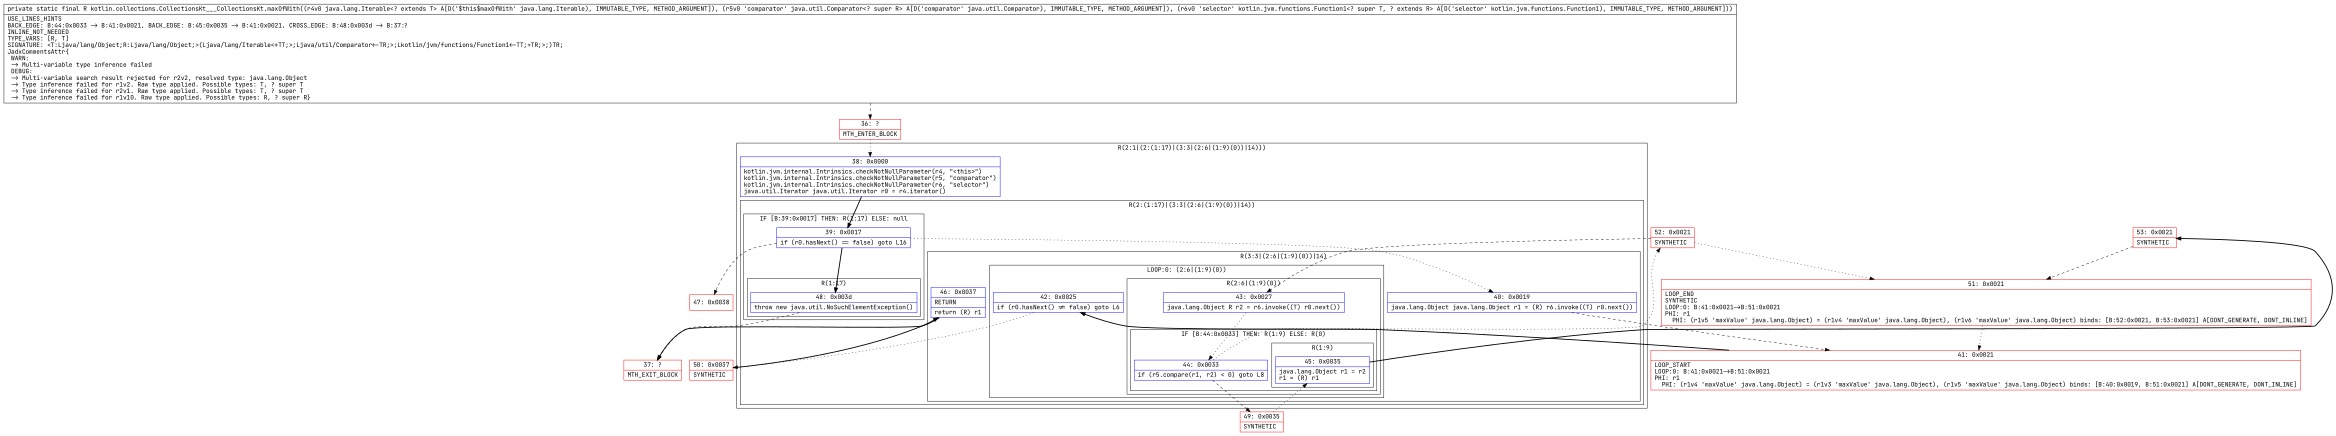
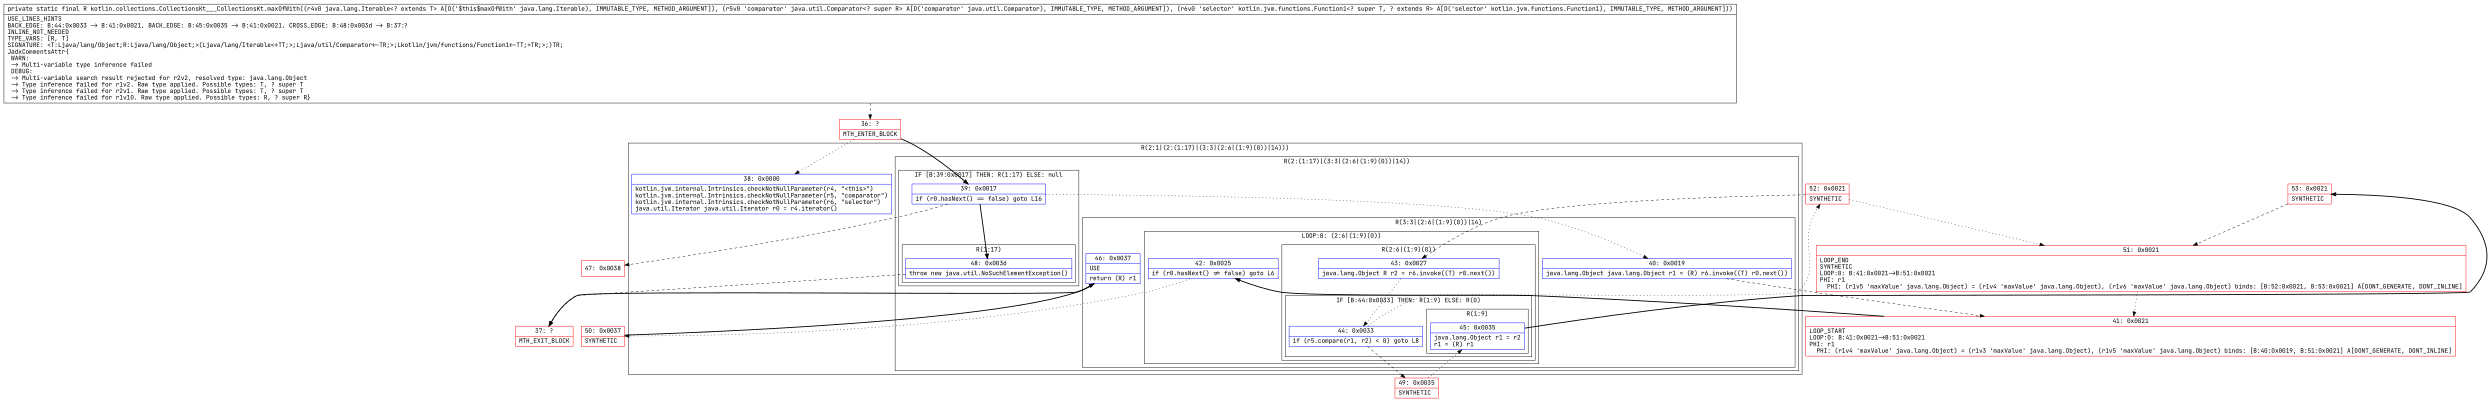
(856, 210) -> (937, 160)
(945, 302) -> (1095, 268)
